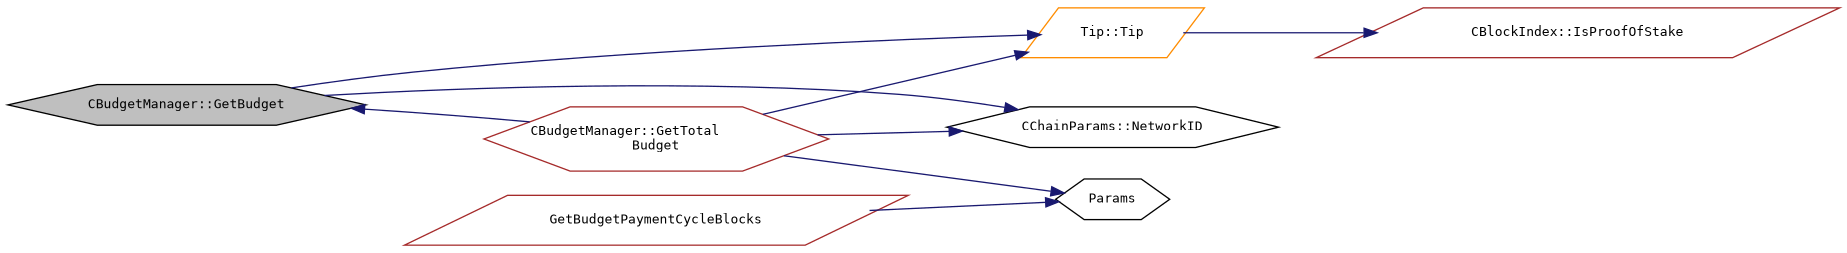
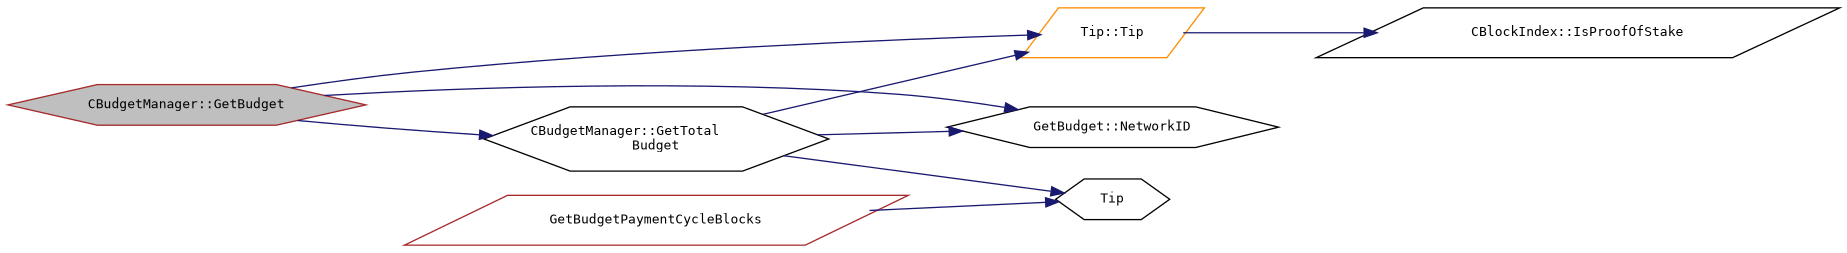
(1578, 33) -> (1578, 33)
(187, 105) -> (187, 105)
(447, 115) -> (388, 128)
(1113, 127) -> (1113, 127)
(656, 139) -> (656, 139)
(1113, 199) -> (1113, 199)
